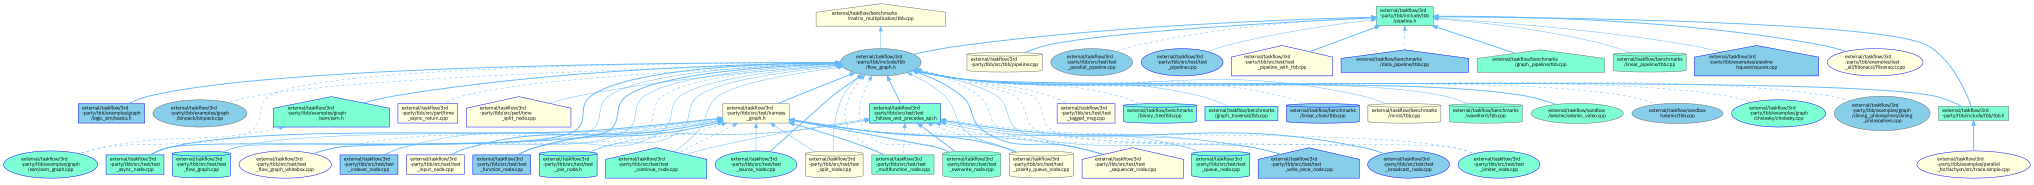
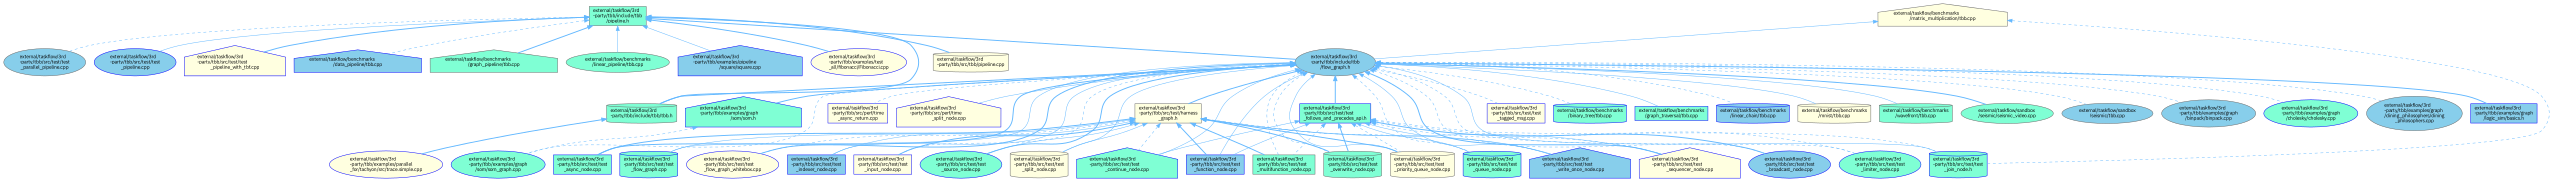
(1650, 62) -> (618, 62)
(1974, 113) -> (642, 113)
(656, 137) -> (2547, 123)
